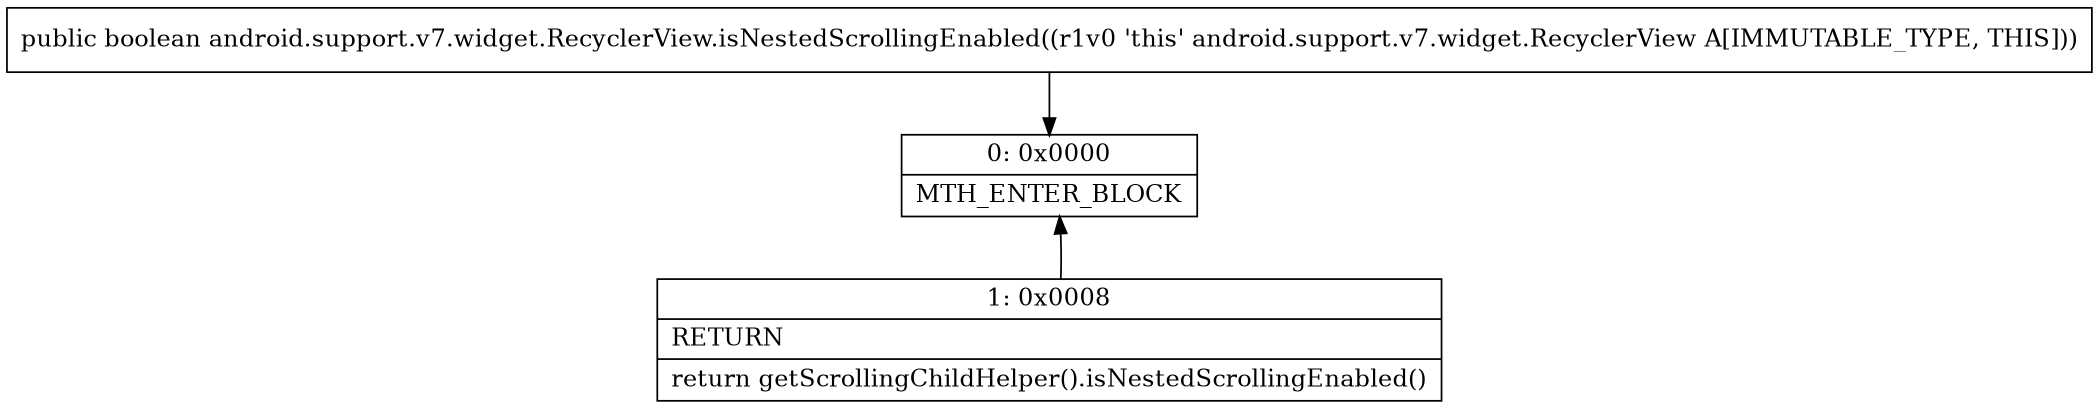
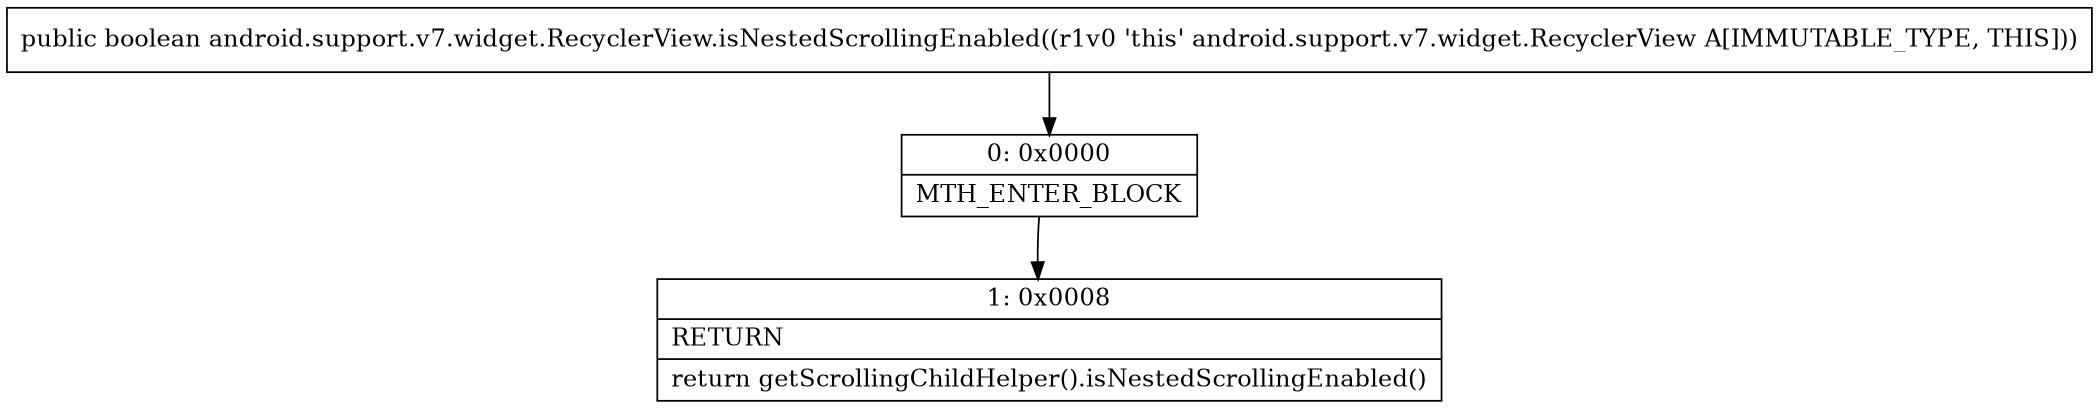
(1061, 257) -> (1038, 239)
